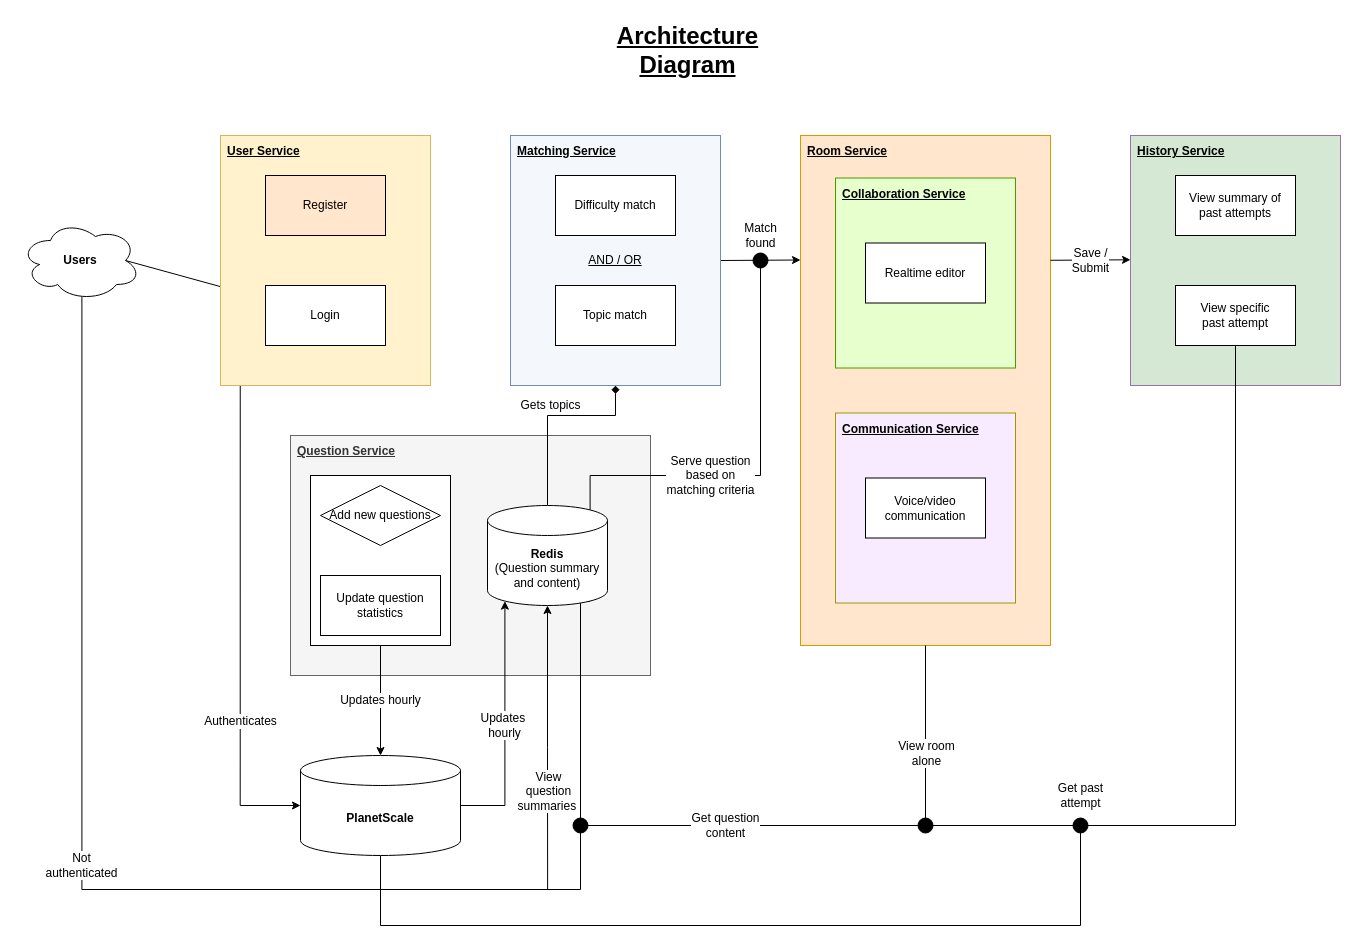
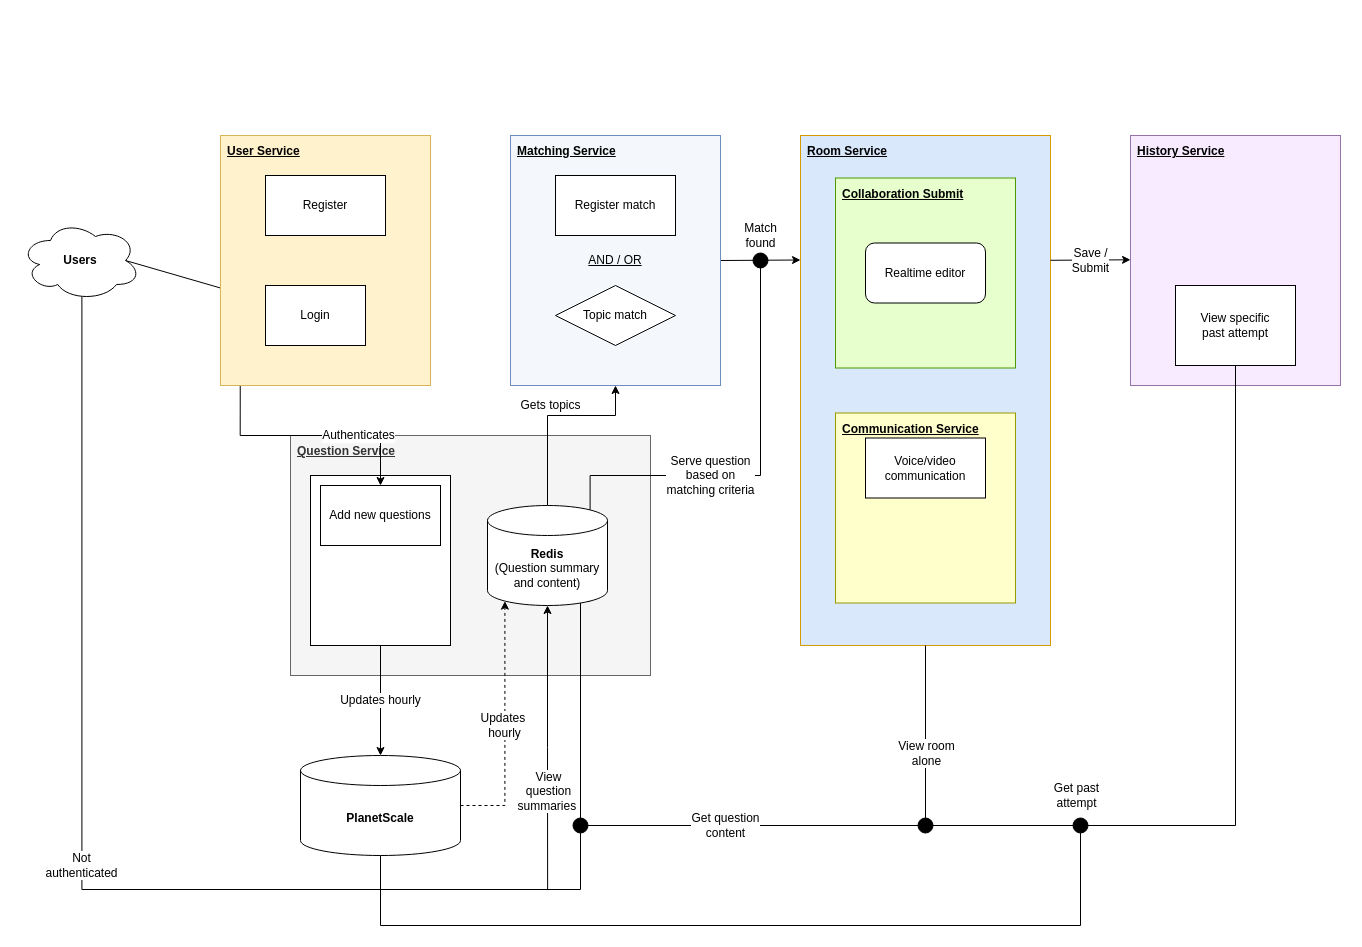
(688, 51) -> none
(905, 195) -> (902, 195)
(326, 206) -> (326, 206)
(616, 206) -> (616, 206)
(1236, 206) -> none
(1236, 261) -> (1236, 261)
(926, 273) -> (926, 273)
(326, 316) -> (316, 316)
(616, 316) -> (616, 316)
(1236, 316) -> (1236, 326)
(926, 391) -> (926, 391)
(616, 394) -> (616, 394)
(907, 430) -> (907, 430)
(926, 508) -> (926, 468)
(381, 516) -> (381, 516)
(381, 606) -> none
(240, 645) -> (371, 436)
(505, 794) -> (505, 794)
